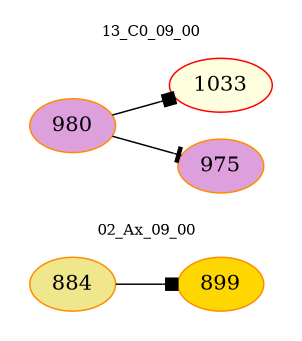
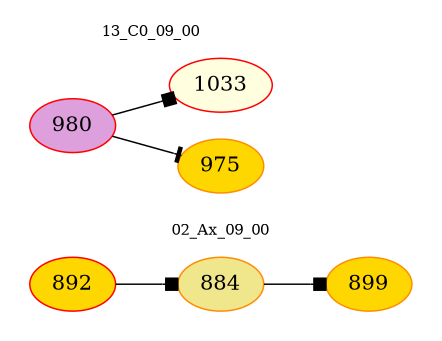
(73, 126) -> (73, 126)
(221, 166) -> (221, 166)
none -> (73, 284)
